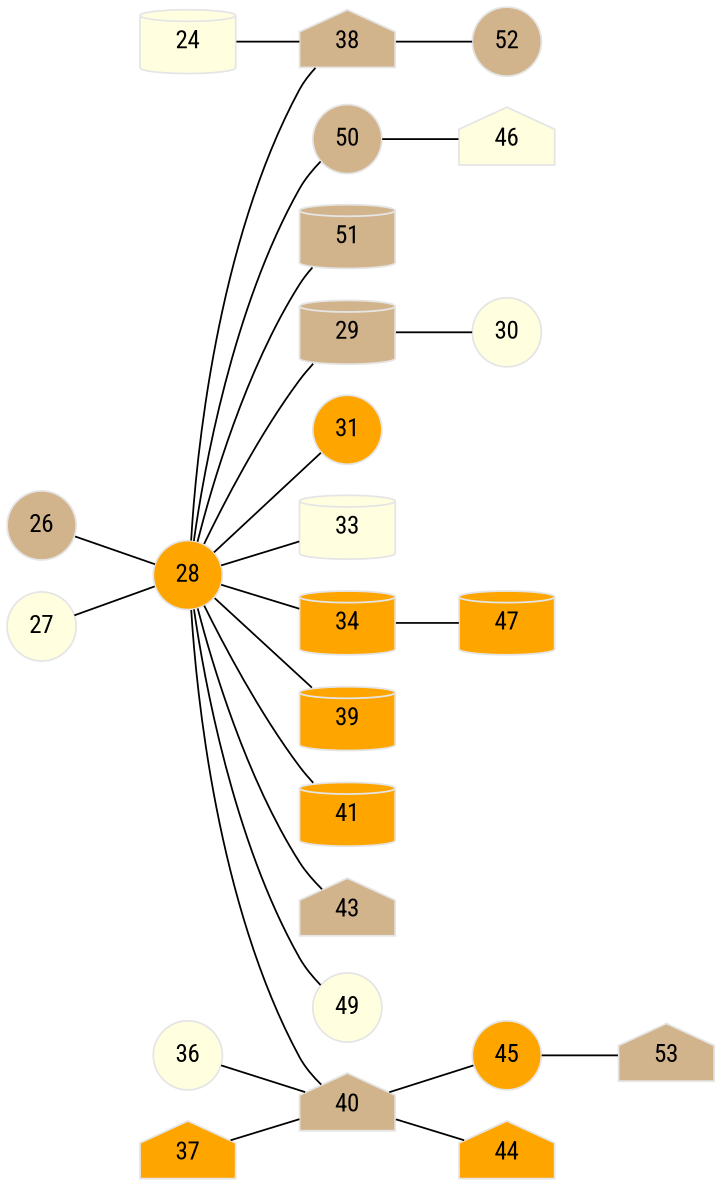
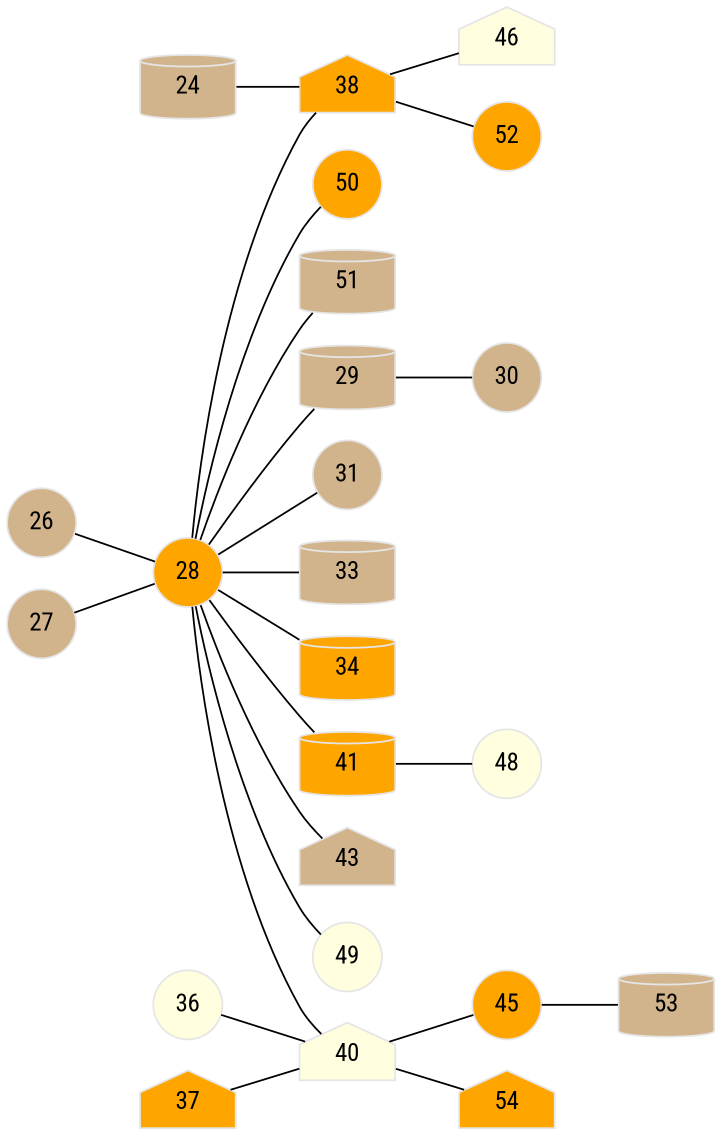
(188, 42) -> (188, 87)
(347, 42) -> (347, 87)
(507, 42) -> (507, 136)
(347, 139) -> (347, 184)
(420, 139) -> (424, 64)
(507, 332) -> (507, 377)
(347, 430) -> (347, 475)
(347, 527) -> (347, 572)
(507, 623) -> none
(42, 626) -> (42, 624)
(347, 719) -> none
none -> (507, 764)
(666, 1055) -> (666, 1005)
(347, 1105) -> (347, 1054)
(507, 1153) -> (507, 1102)
